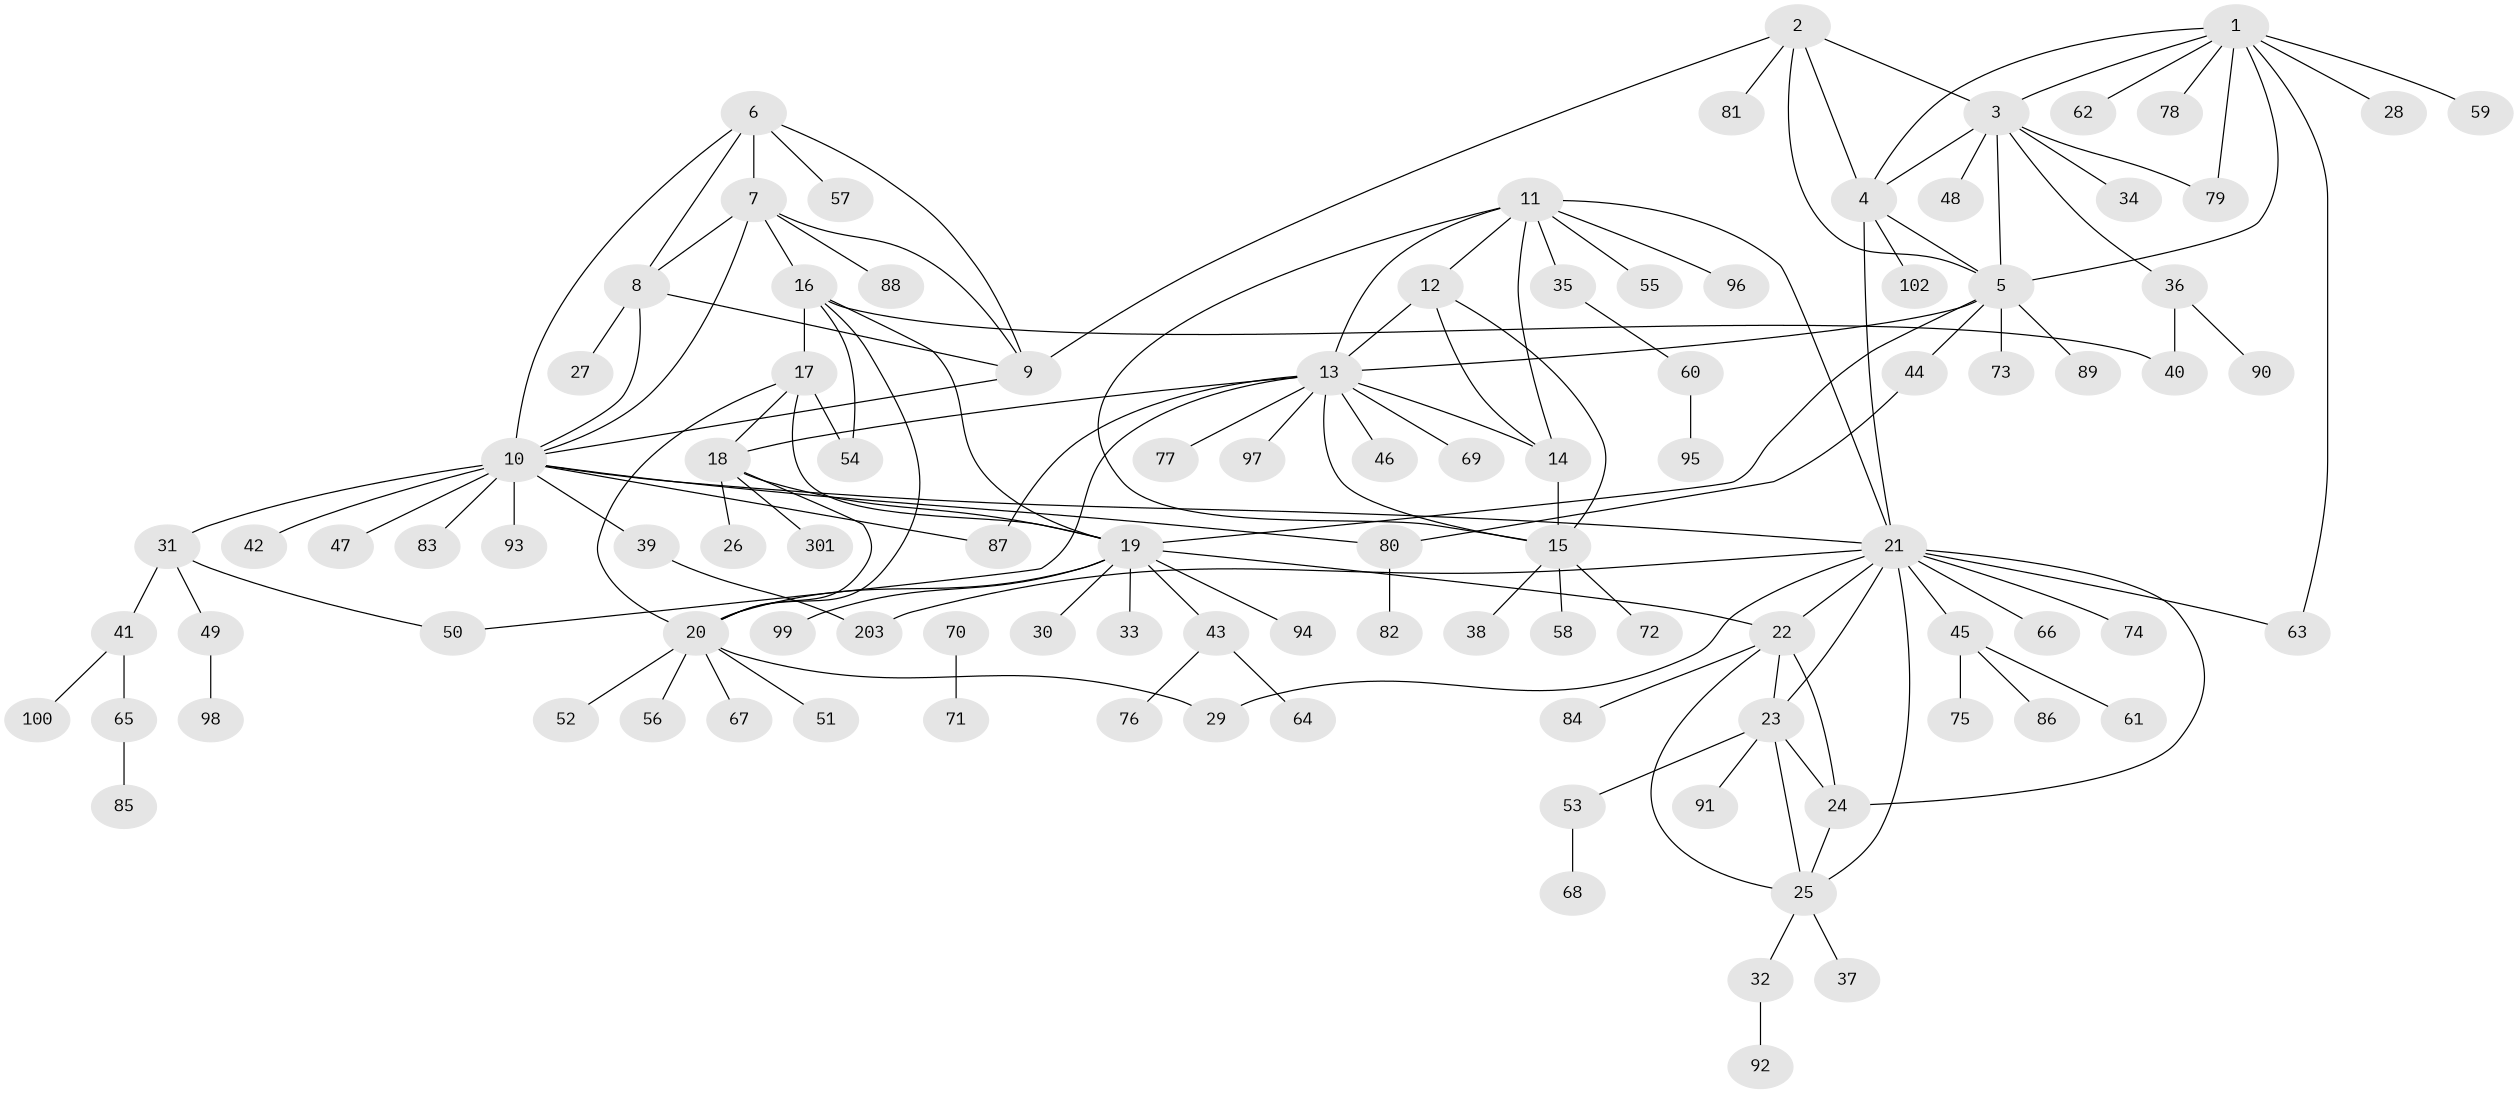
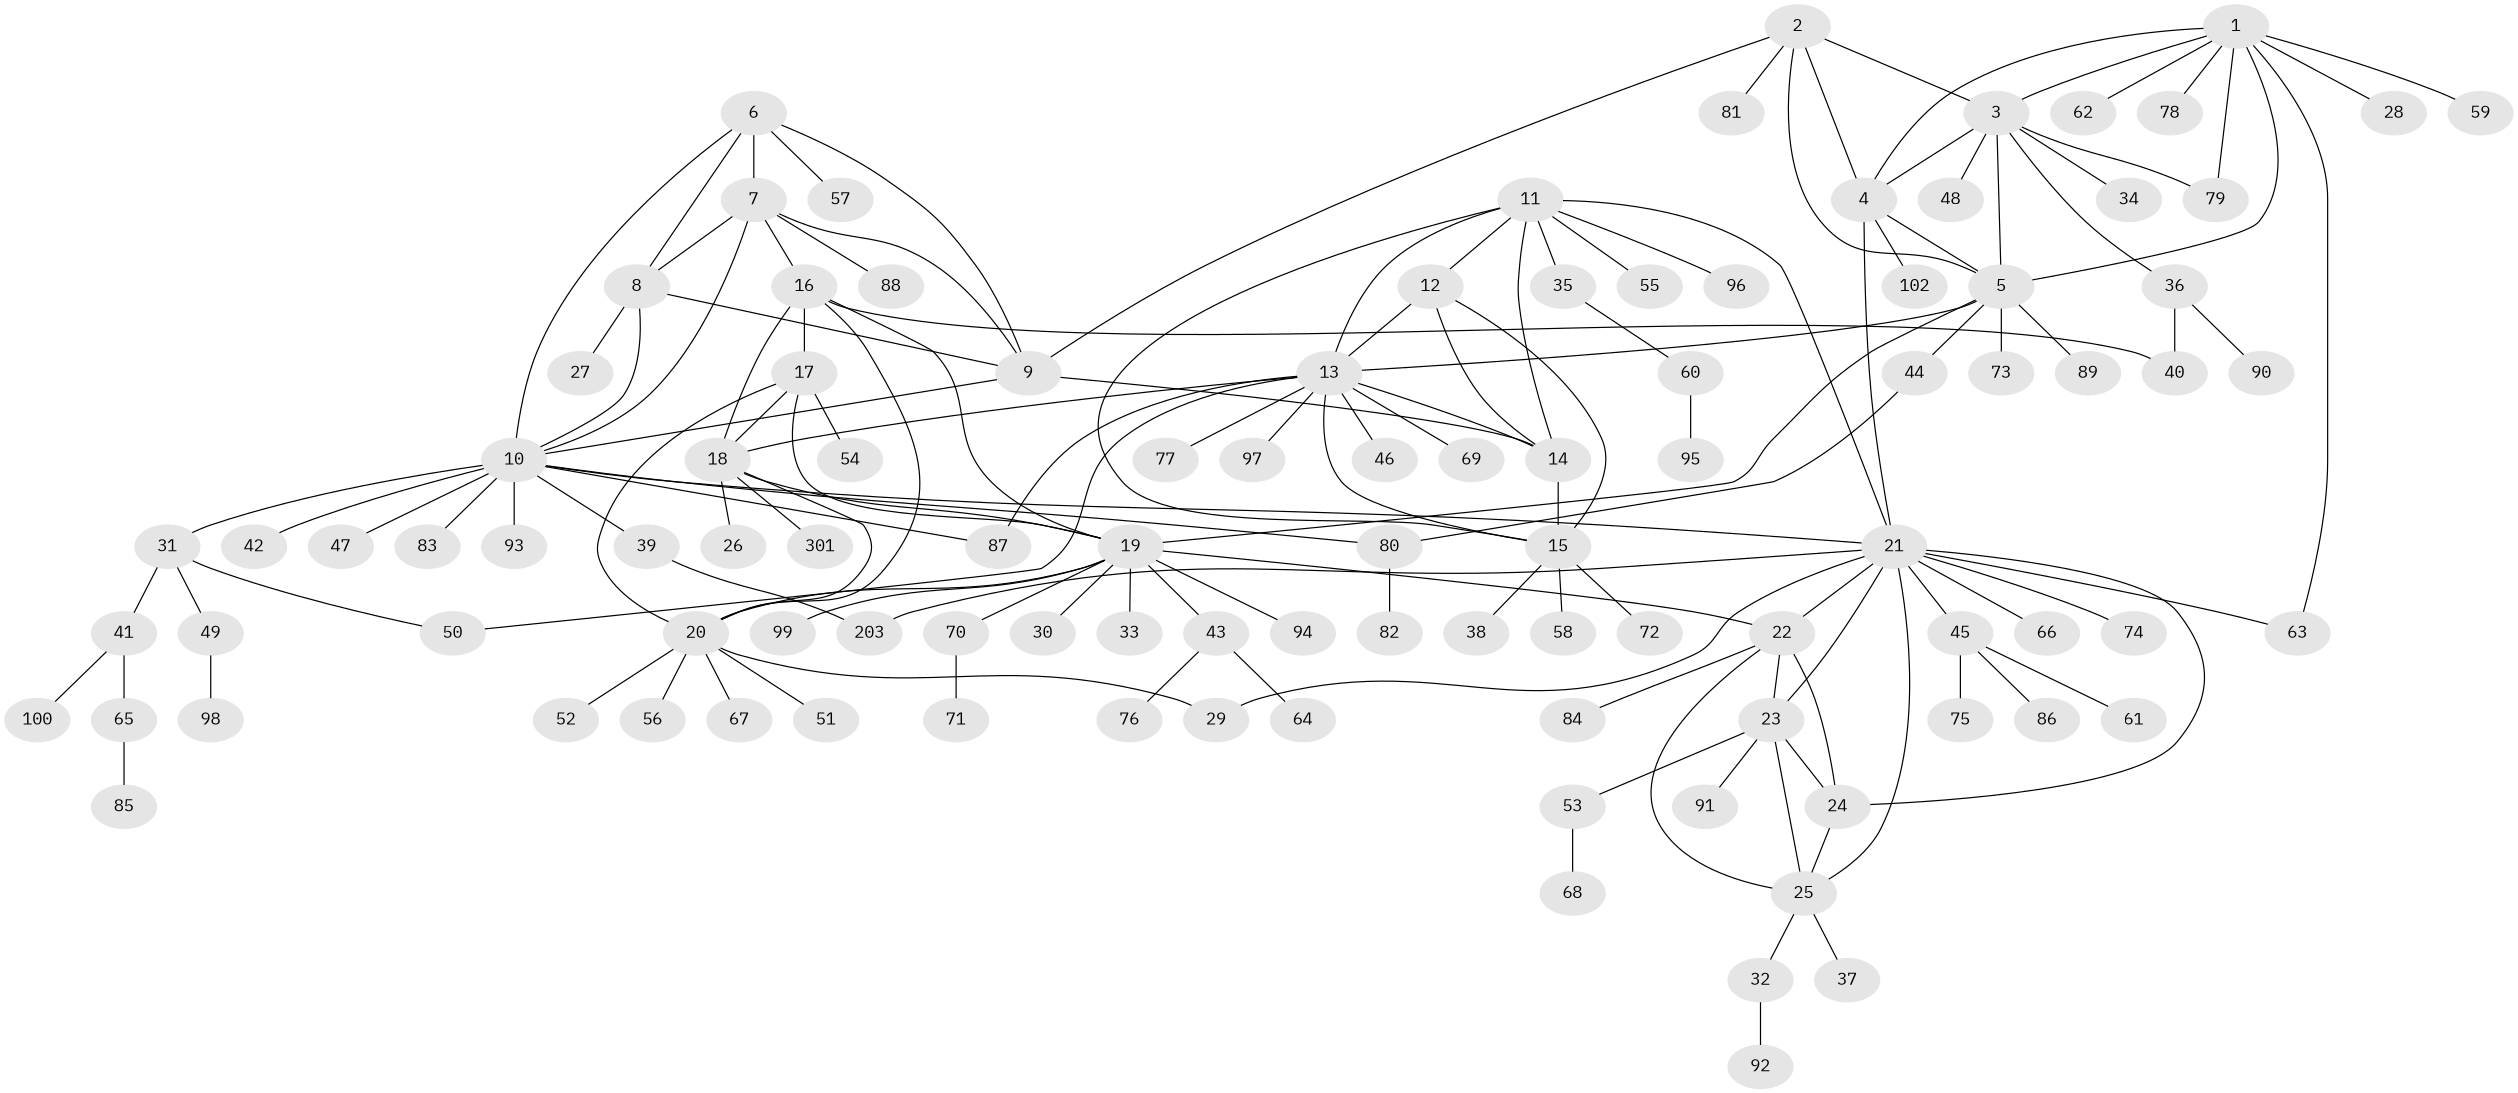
(852, 368) -> (752, 370)
none -> (1263, 398)
none -> (1037, 593)
